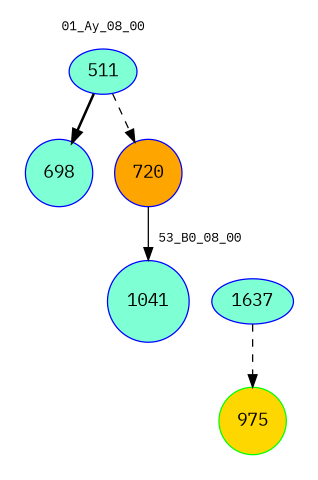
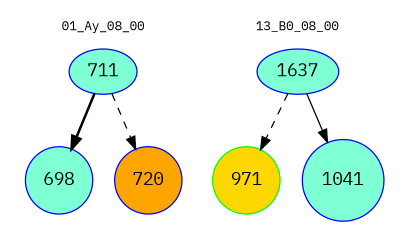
(103, 72) -> (103, 72)
(148, 235) -> (315, 112)
(200, 239) -> (298, 27)
(253, 421) -> (246, 180)
